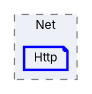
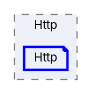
(46, 26) -> (46, 26)
